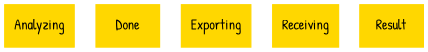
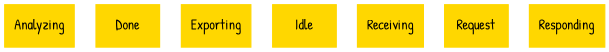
none -> (304, 26)
(392, 26) -> none
none -> (476, 26)
none -> (567, 26)
